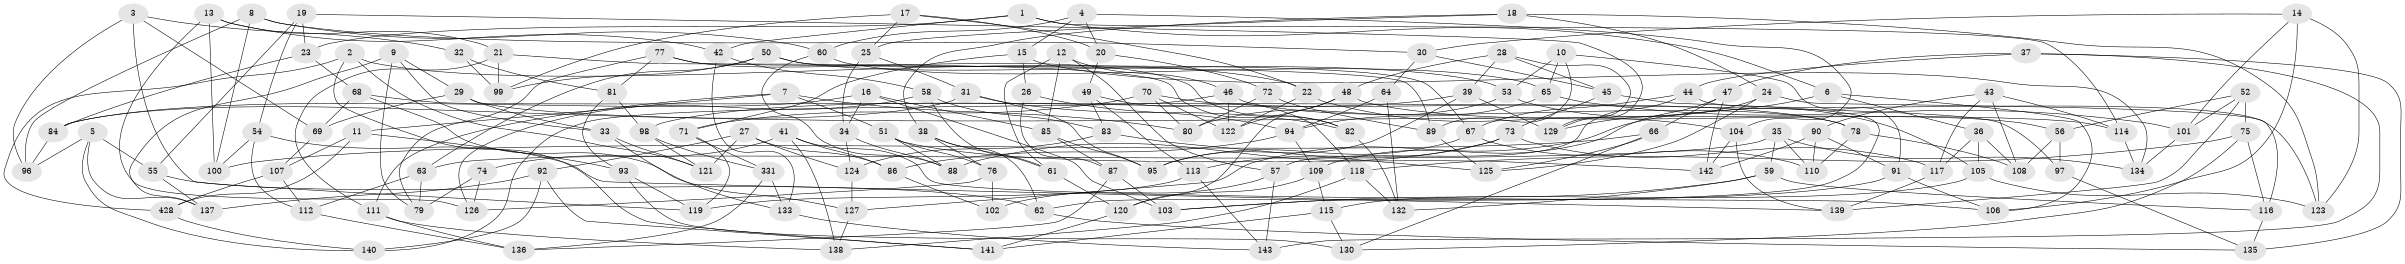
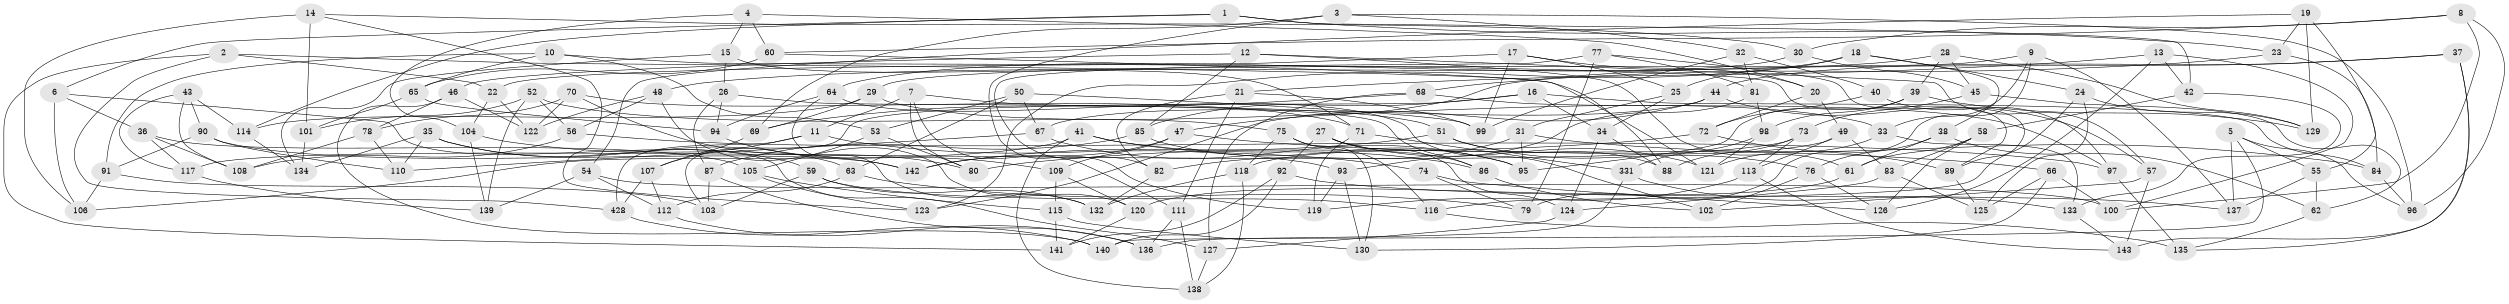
none -> (1876, 93)
none -> (1404, 125)
(1073, 152) -> (1111, 106)
